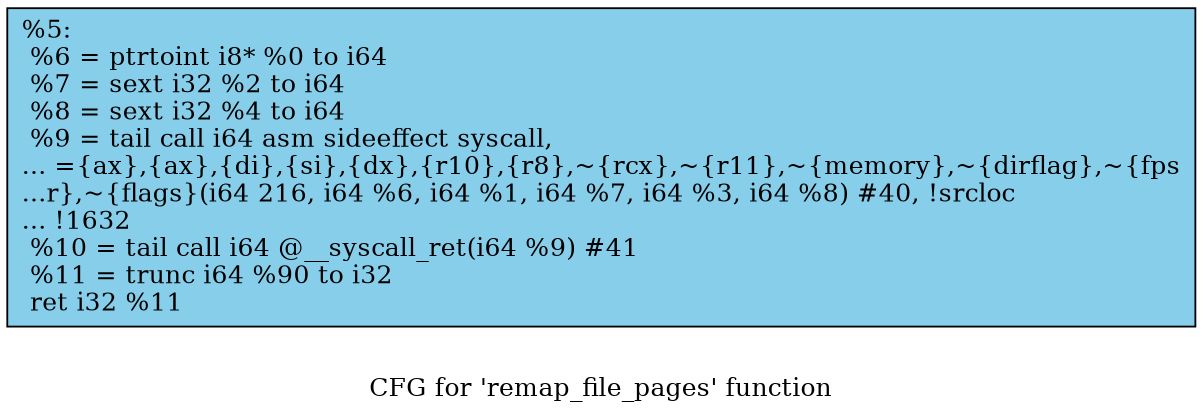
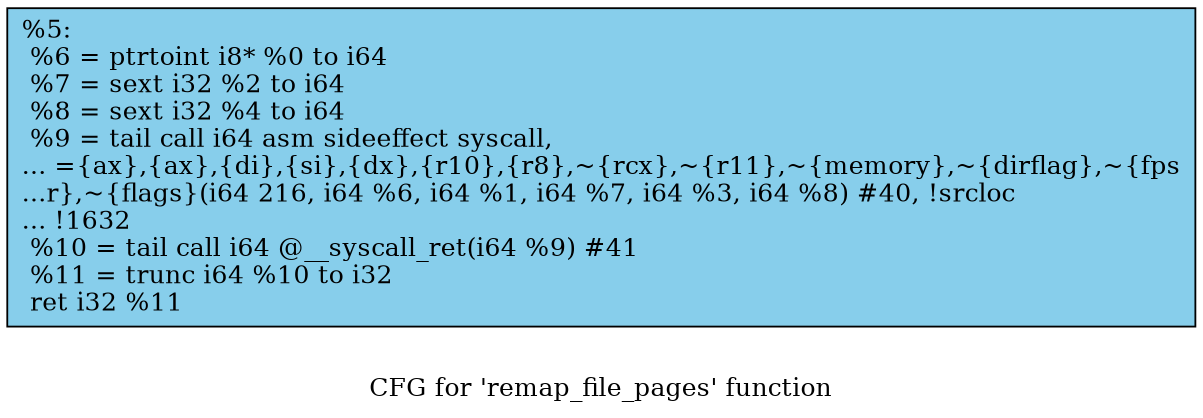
(208, 276) -> (208, 276)
